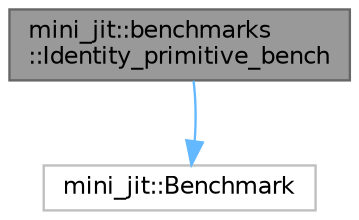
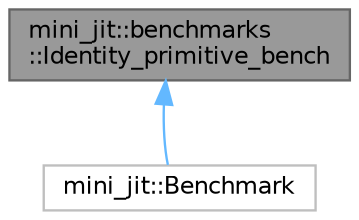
(196, 111) -> (164, 135)
